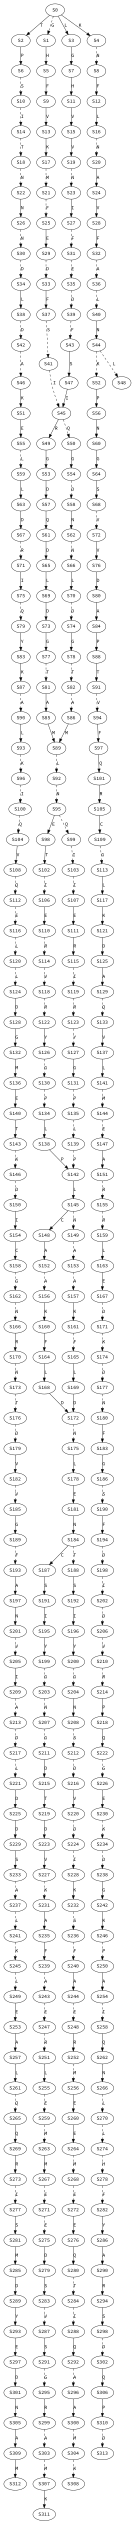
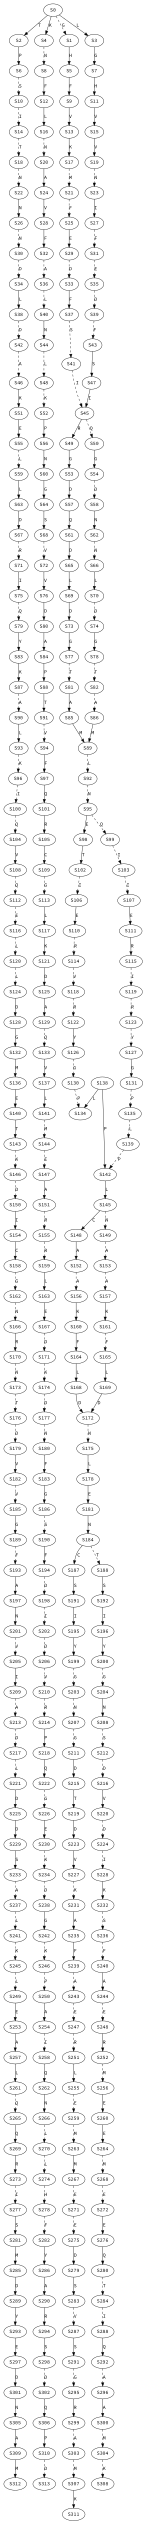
(96, 362) -> (44, 396)
(44, 1127) -> (92, 1097)
(102, 1919) -> (44, 1949)
